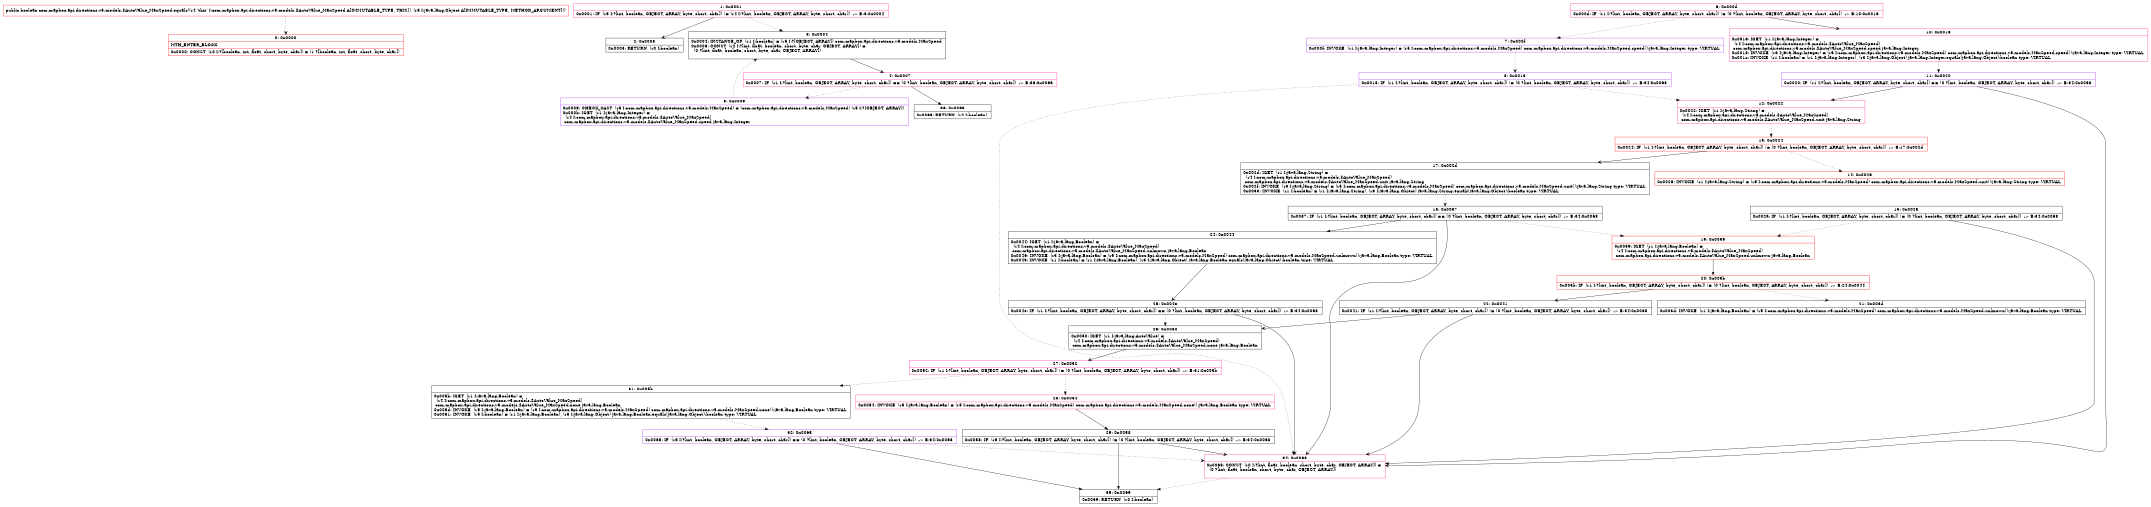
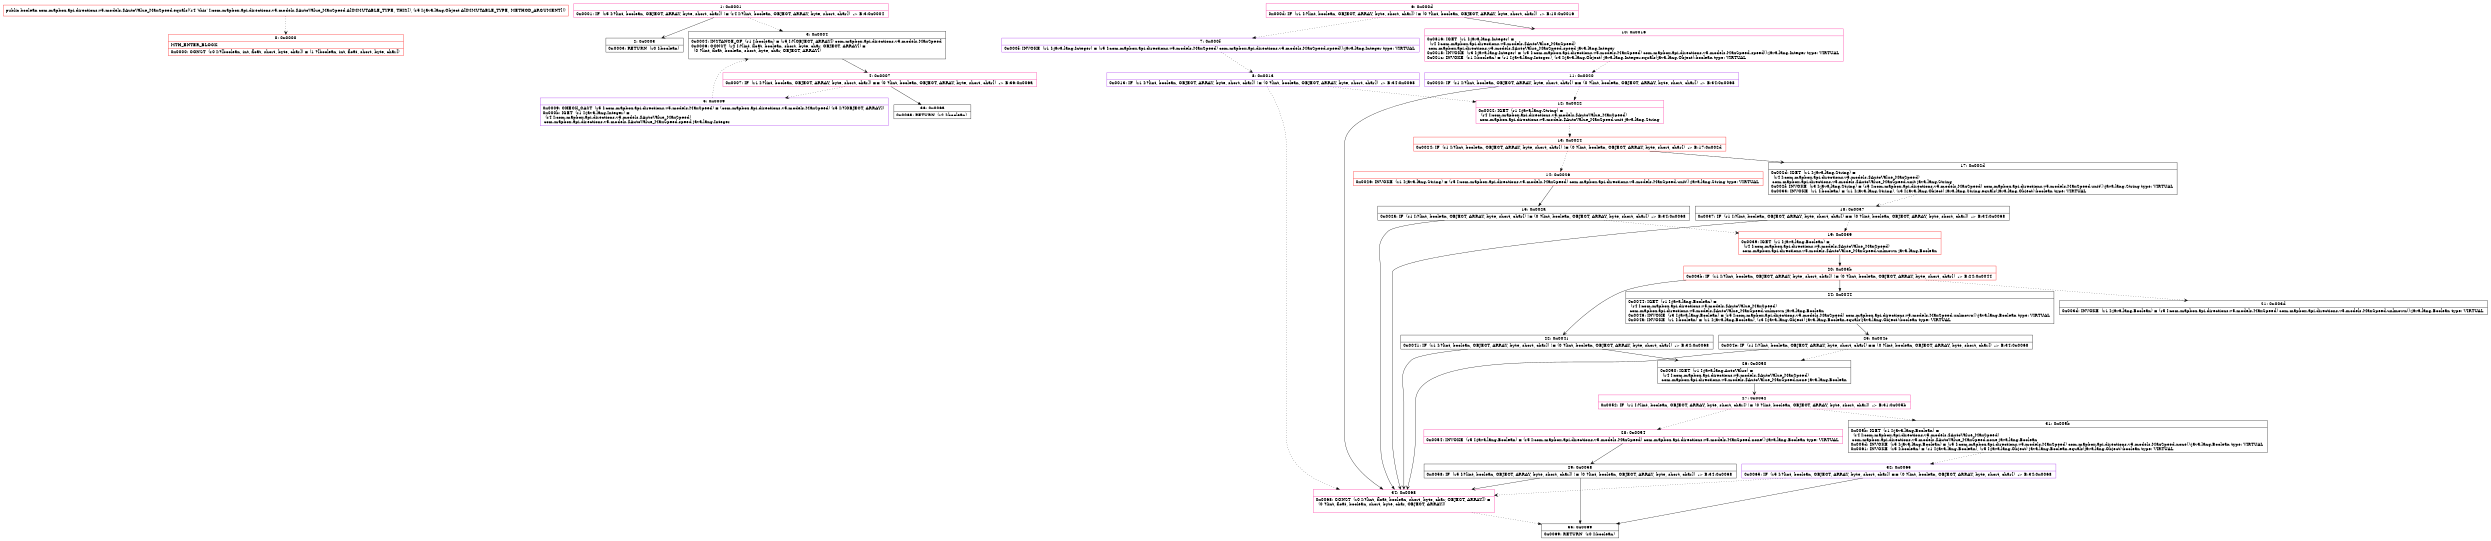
(1869, 93) -> (1577, 92)
none -> (1547, 195)
(1365, 226) -> (1840, 284)
(1091, 418) -> (1608, 453)
(1973, 441) -> (1345, 237)
